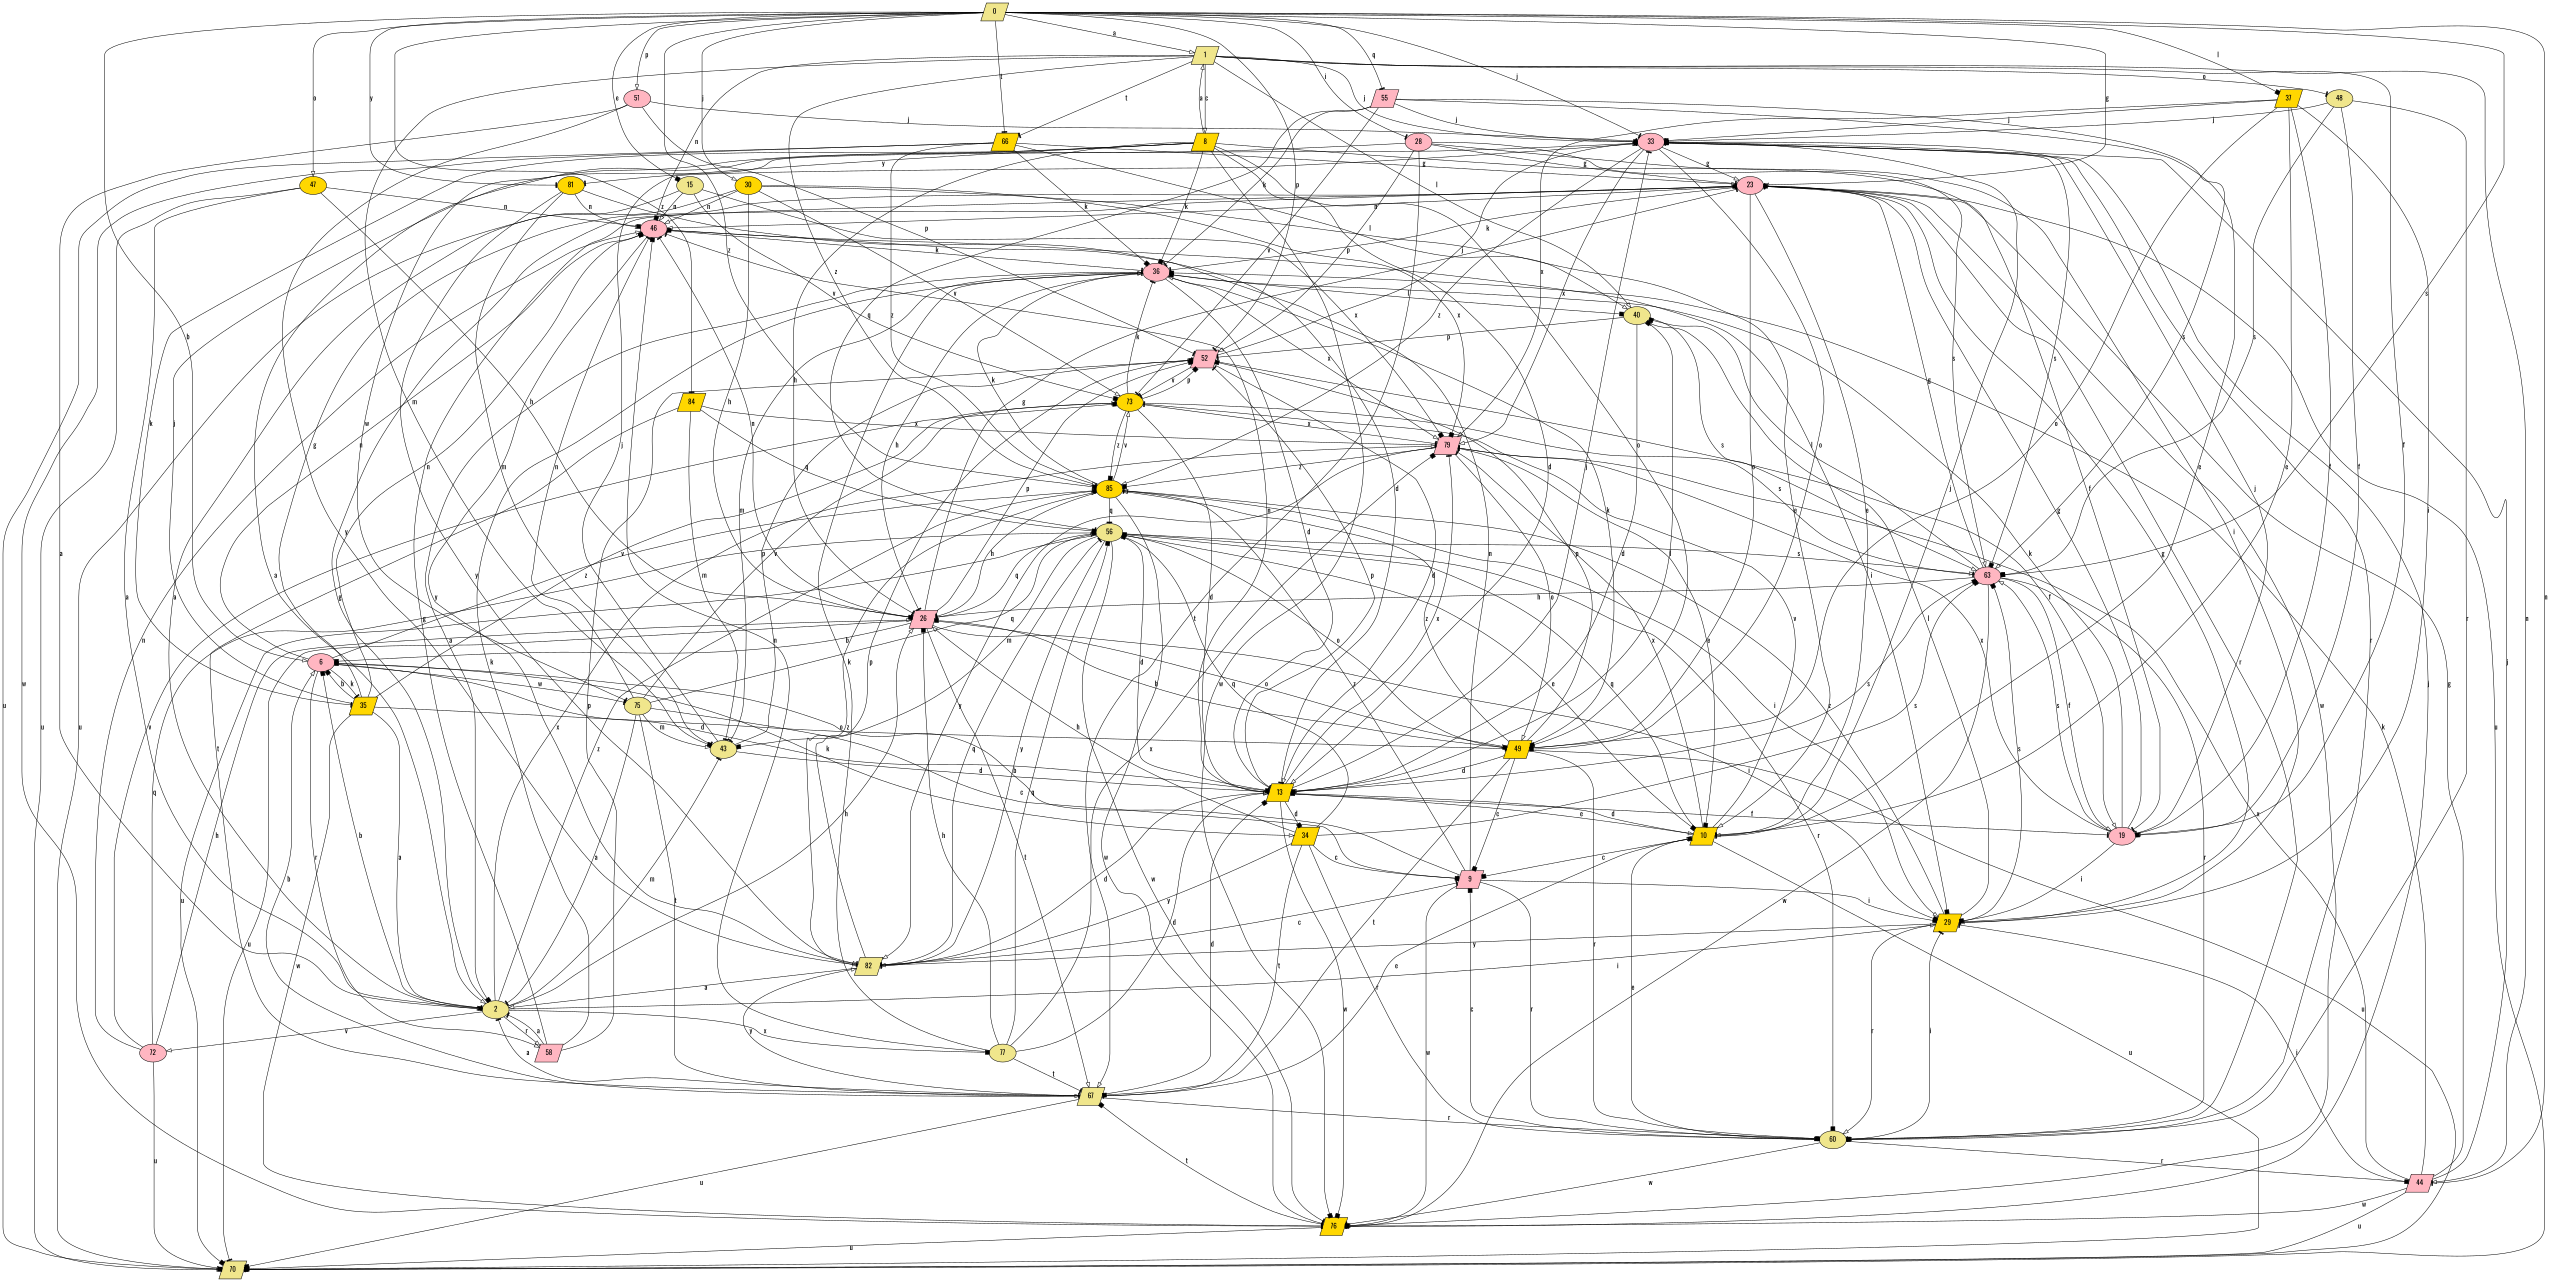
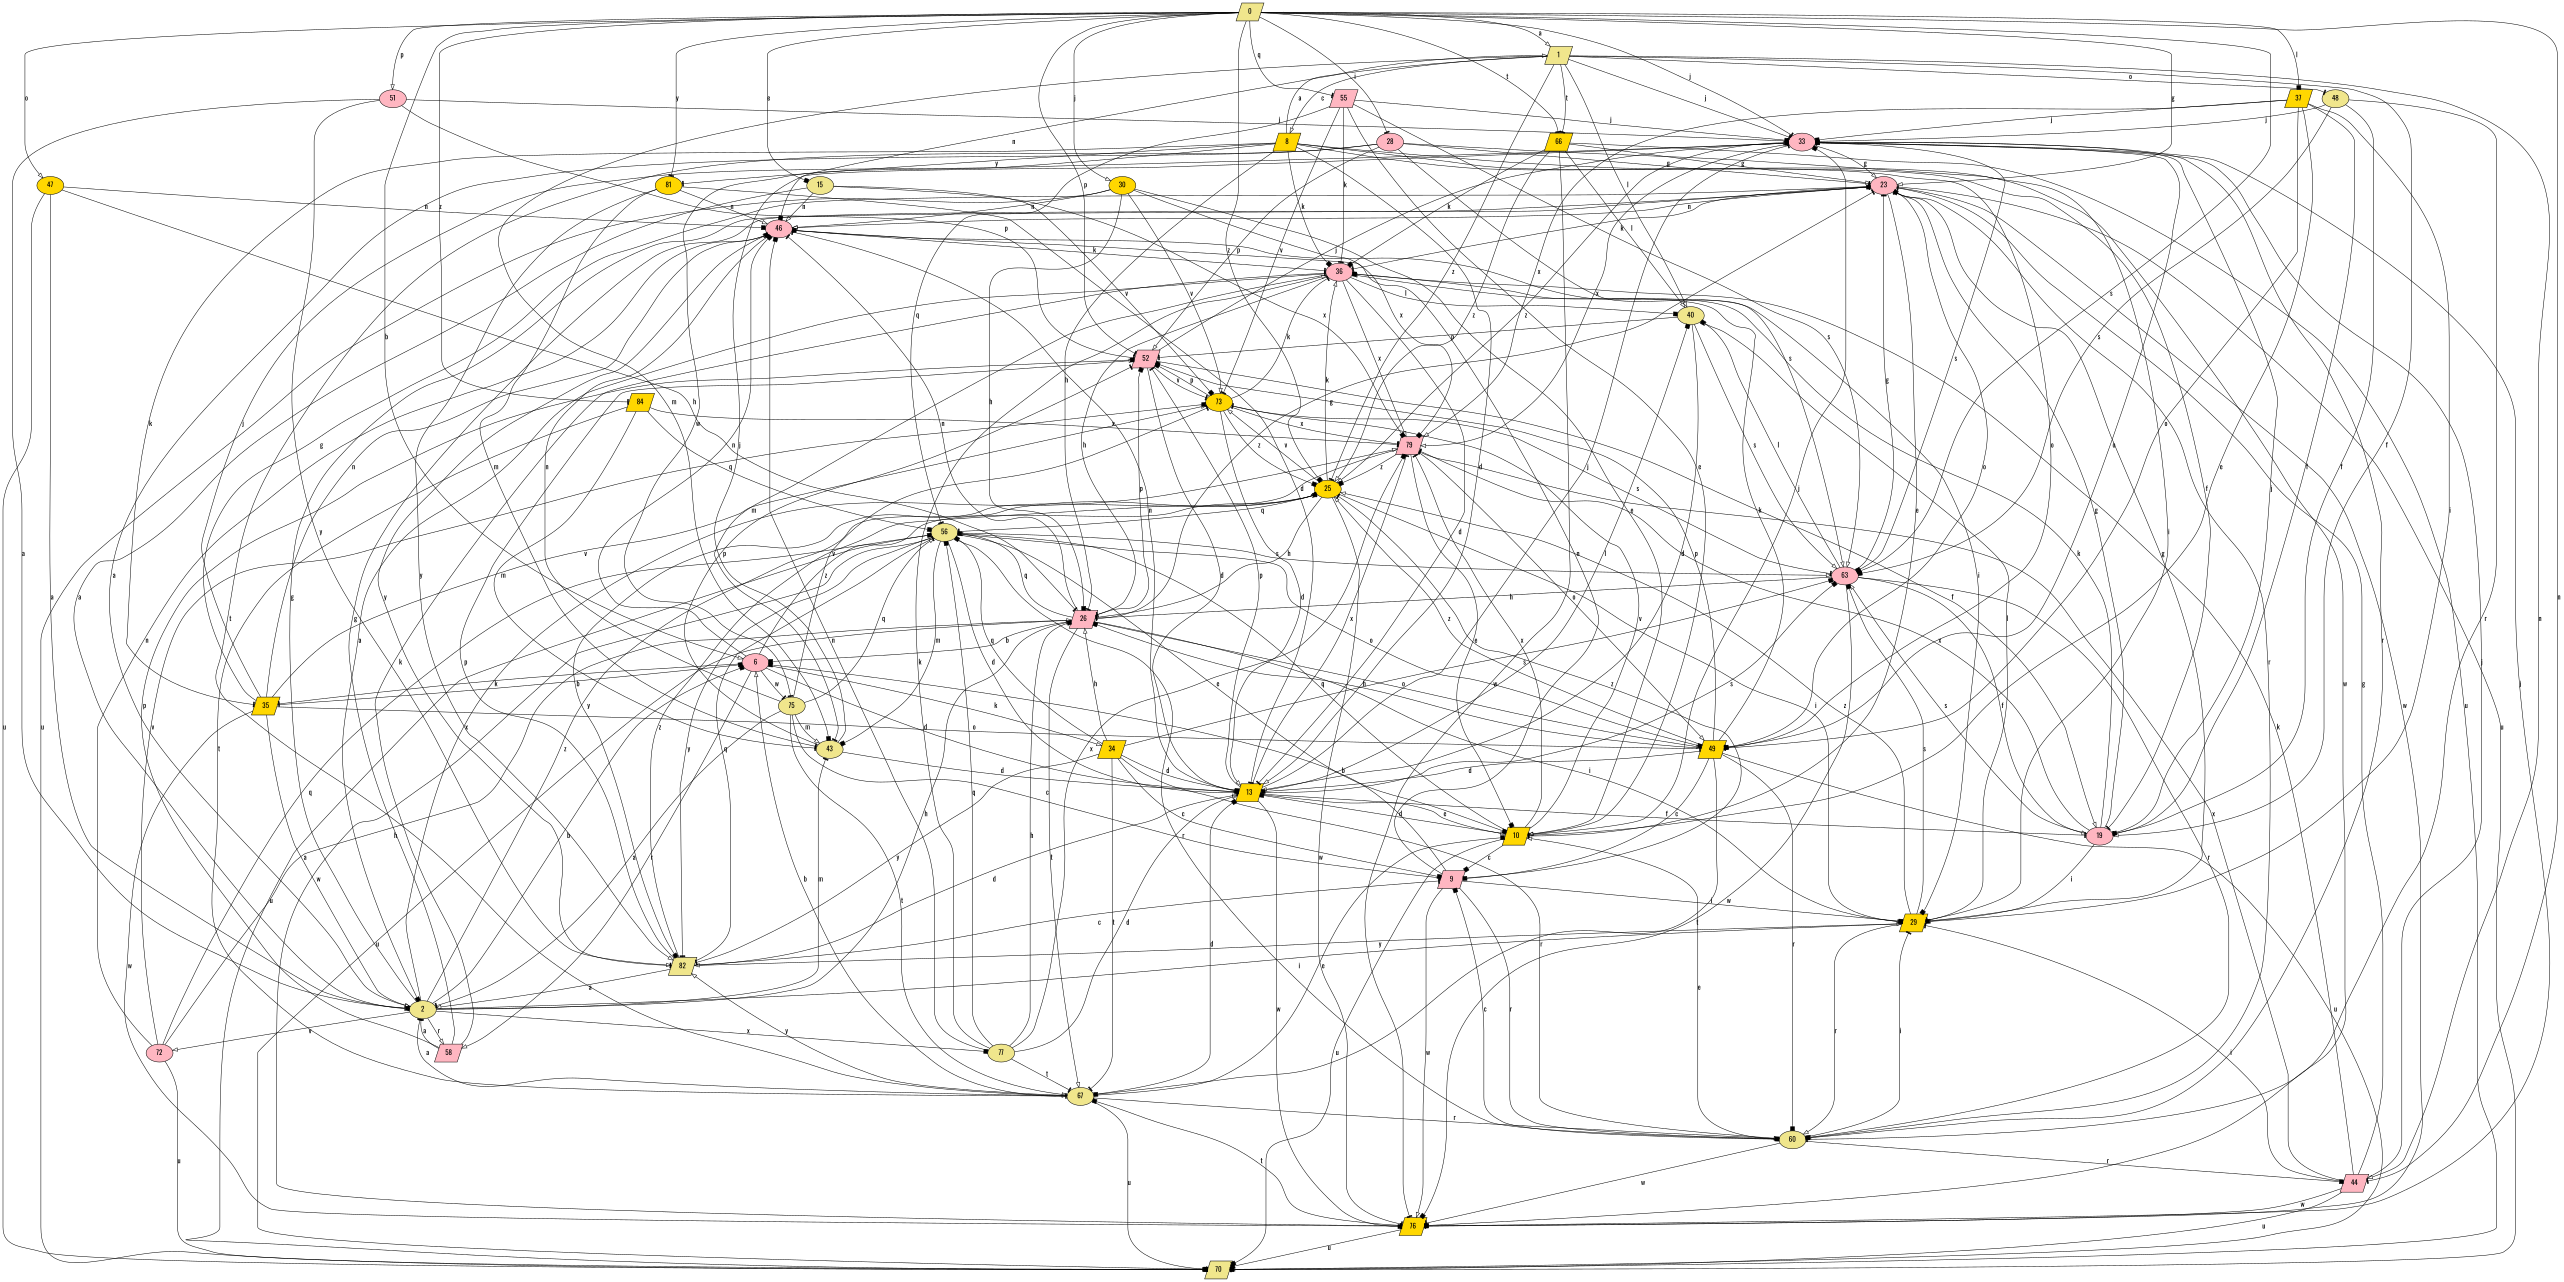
(1109, 489) -> (1328, 489)
(1033, 561) -> (818, 542)
(1291, 812) -> (1176, 778)
(1091, 1096) -> (1080, 1096)
